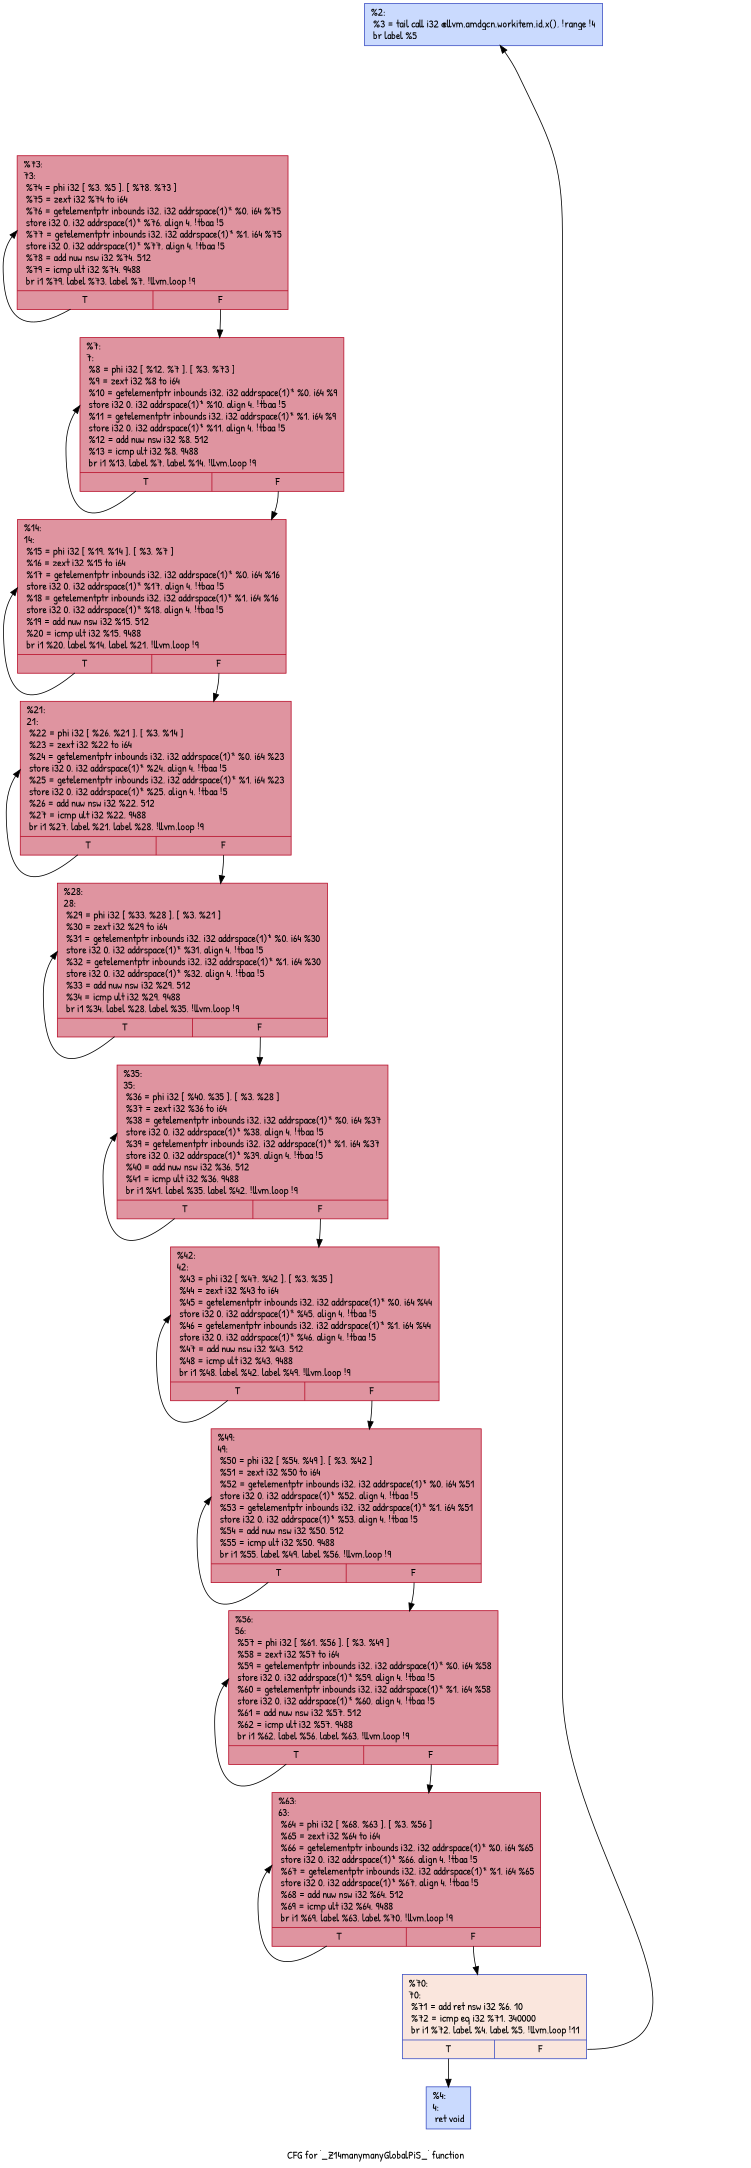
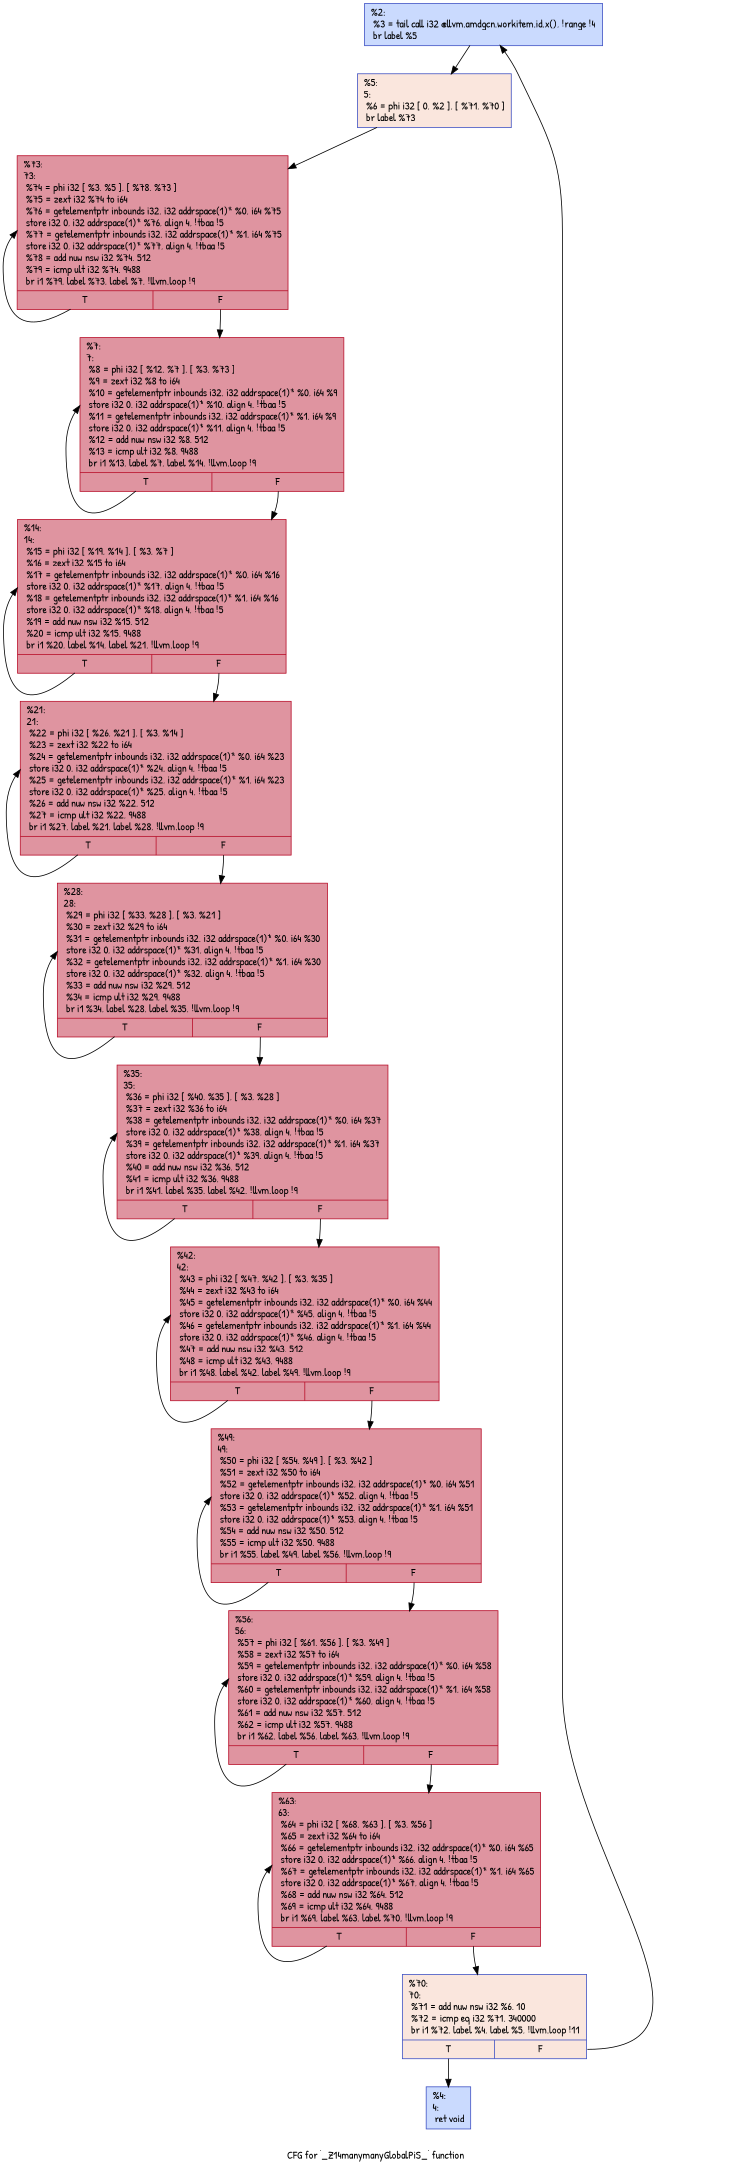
none -> (434, 101)
(466, 2007) -> (467, 2007)
